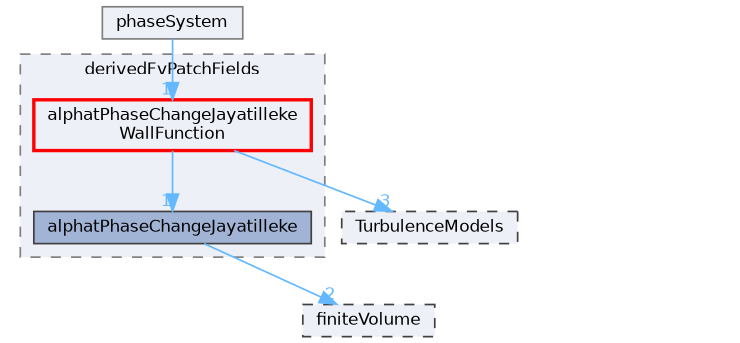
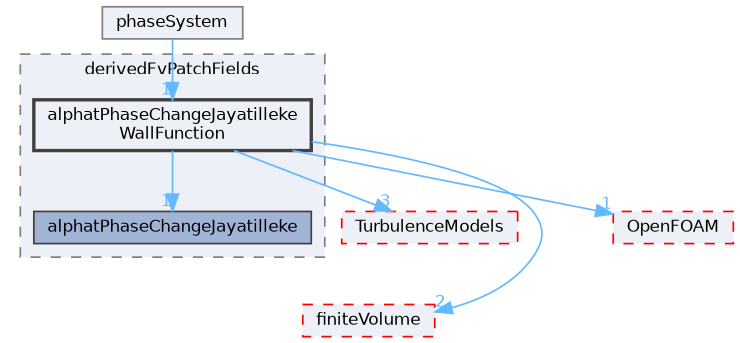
(173, 125) -> (173, 125)
(430, 228) -> (430, 228)
none -> (673, 228)
(263, 270) -> (461, 173)
(369, 321) -> (369, 321)
